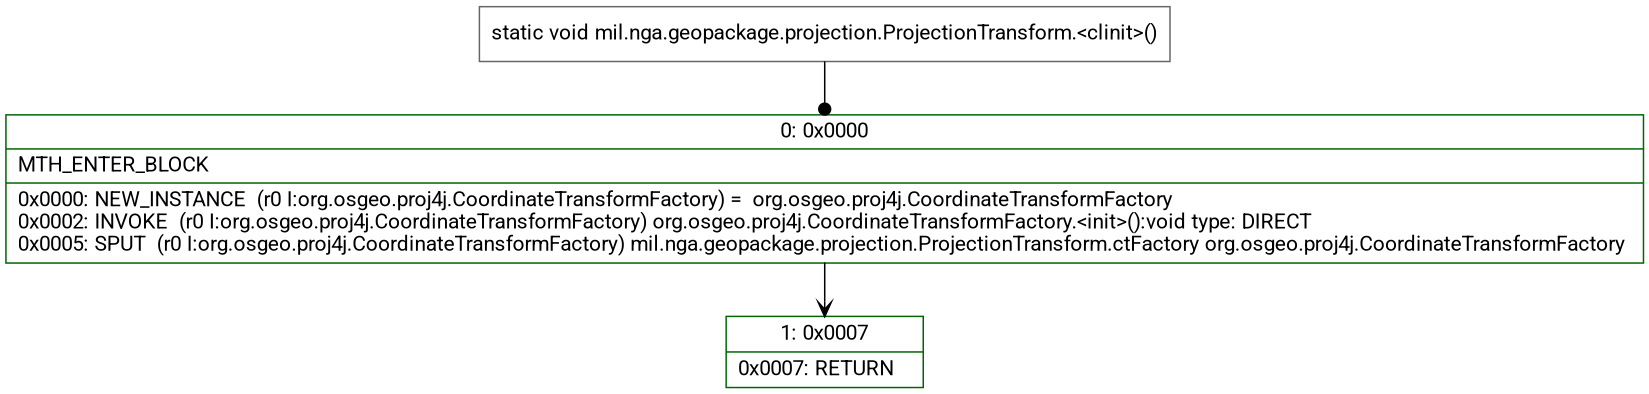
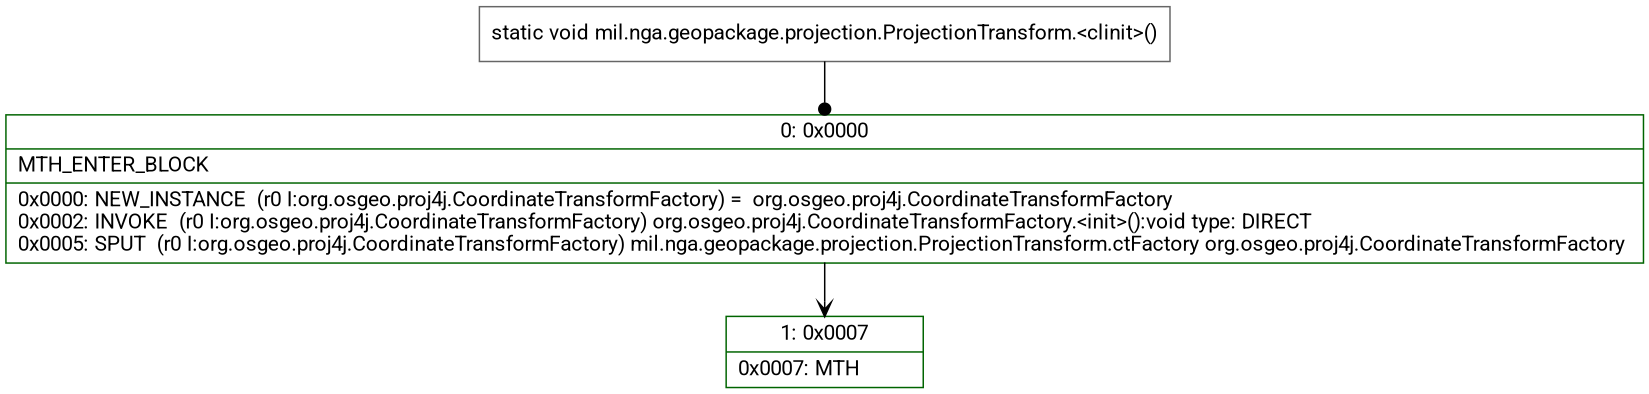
(825, 369) -> (808, 369)
